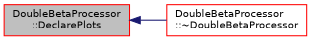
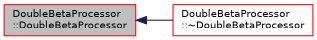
(67, 20) -> (70, 20)
